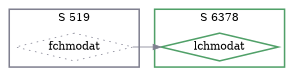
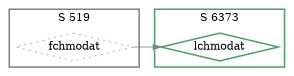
(220, 18) -> (220, 18)
